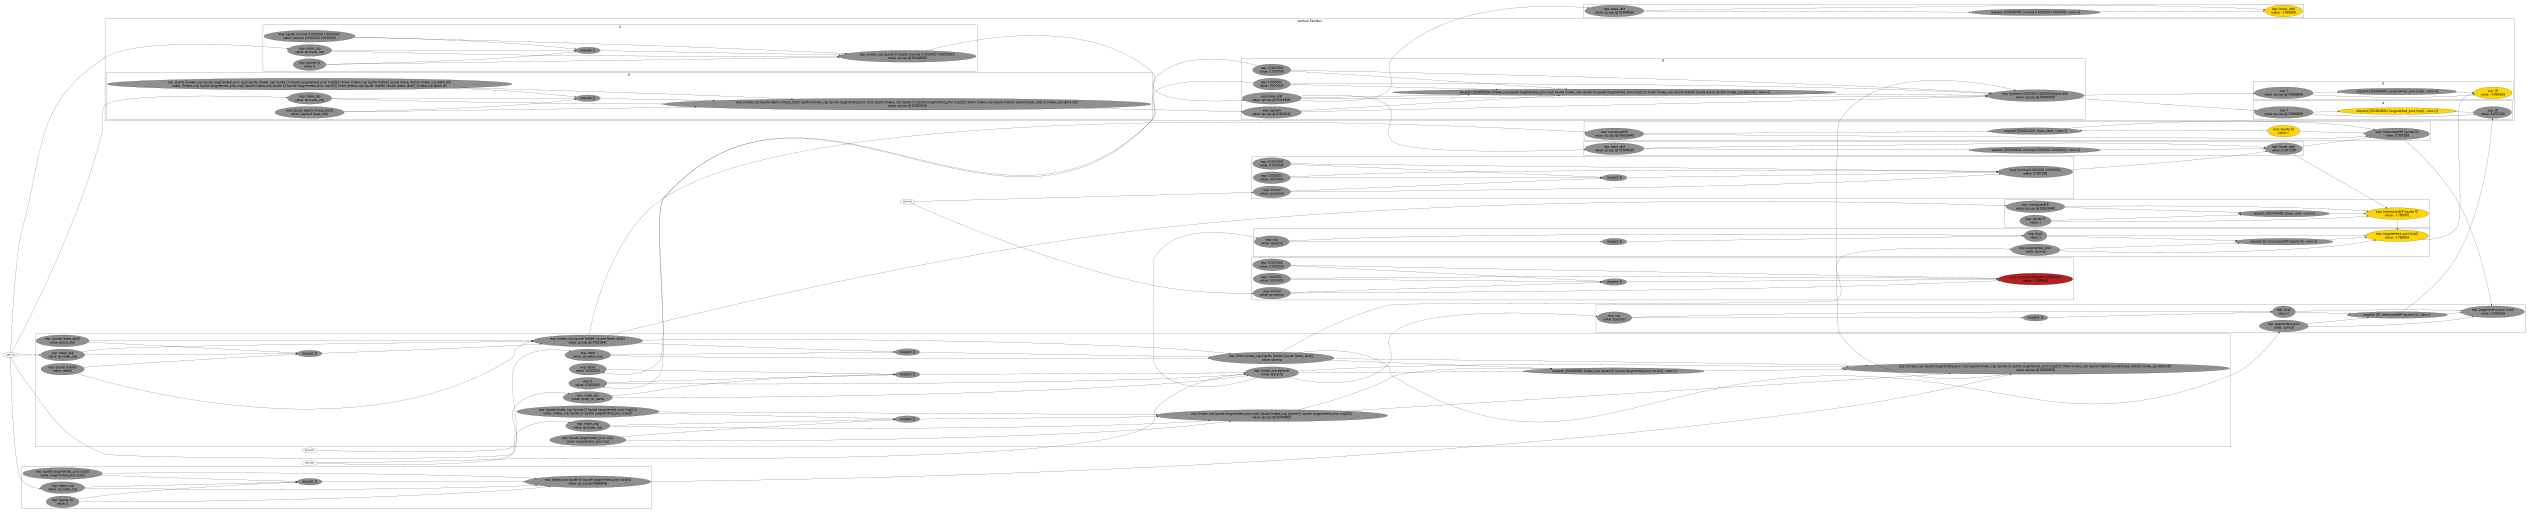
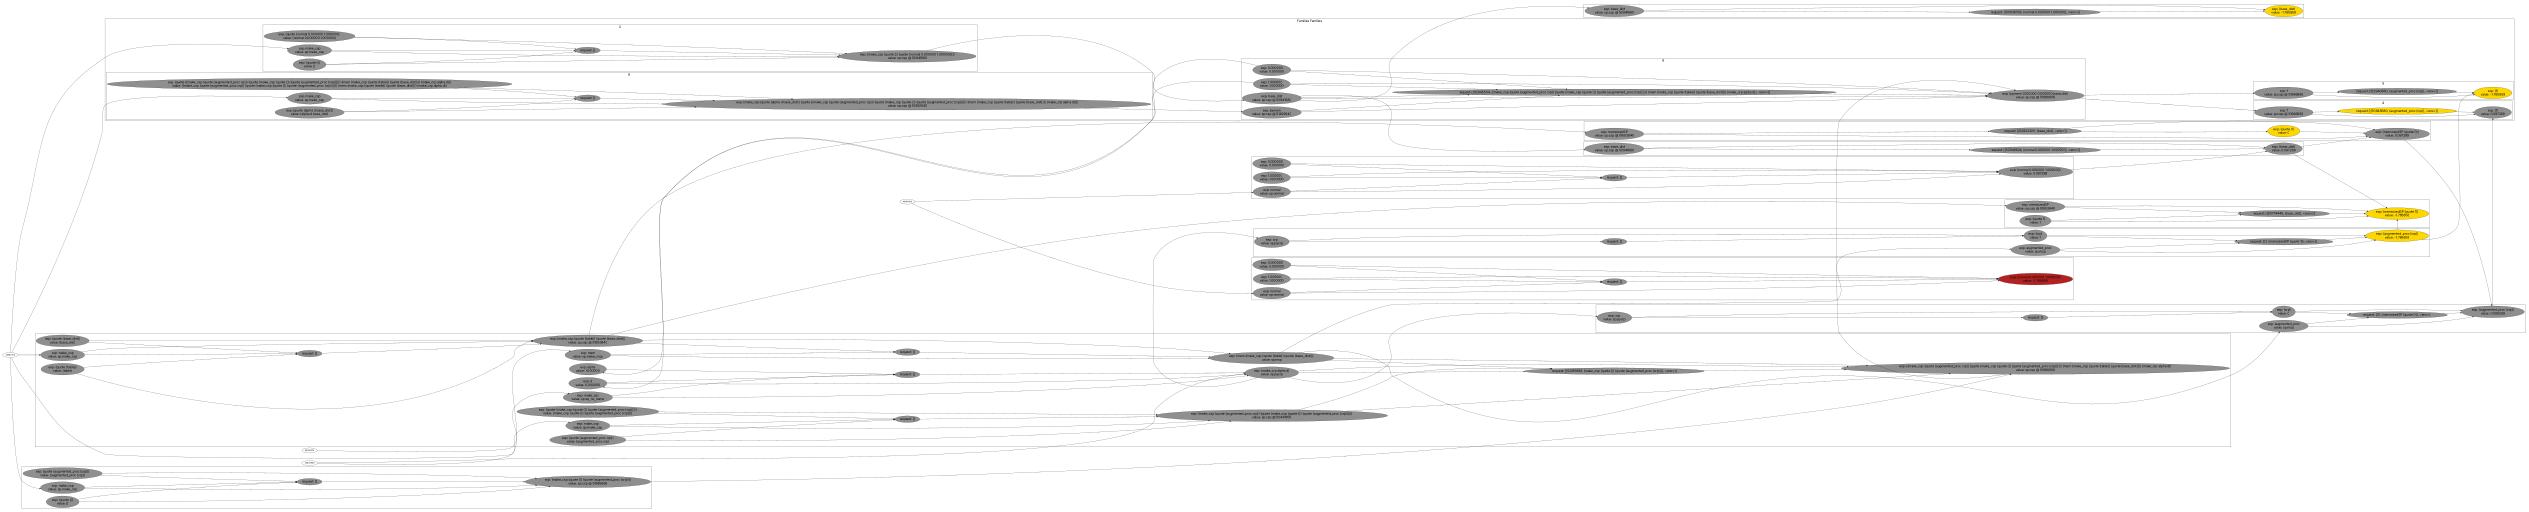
(1310, 21) -> (1310, 21)
(2175, 130) -> (2173, 132)
(2397, 224) -> (2397, 225)
(2468, 232) -> (2493, 213)
